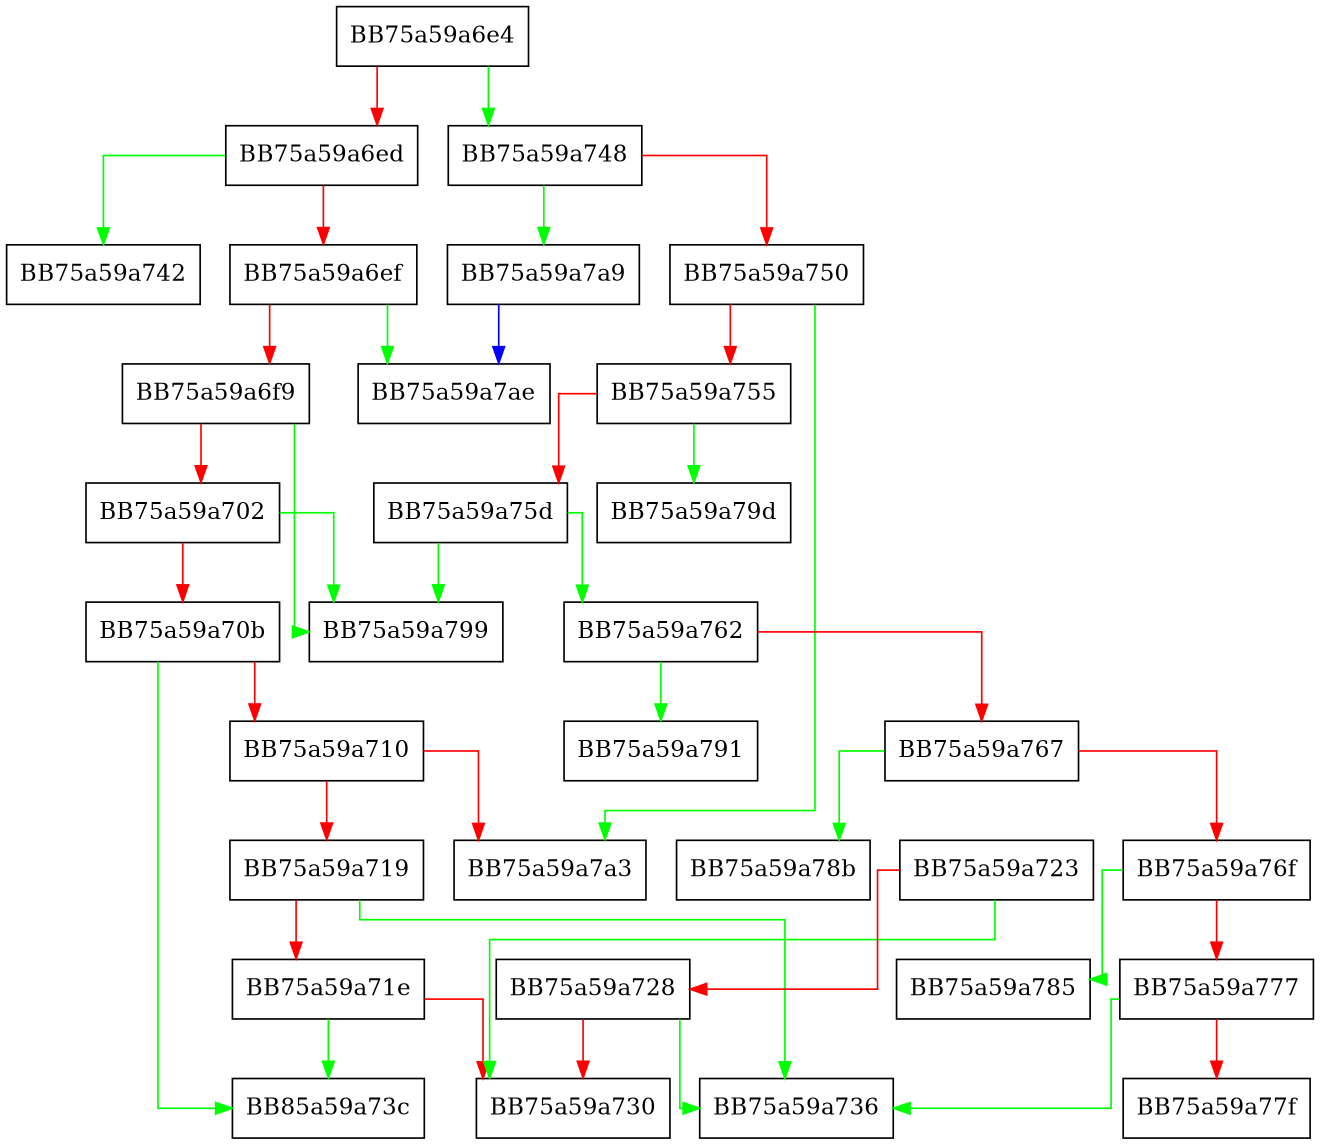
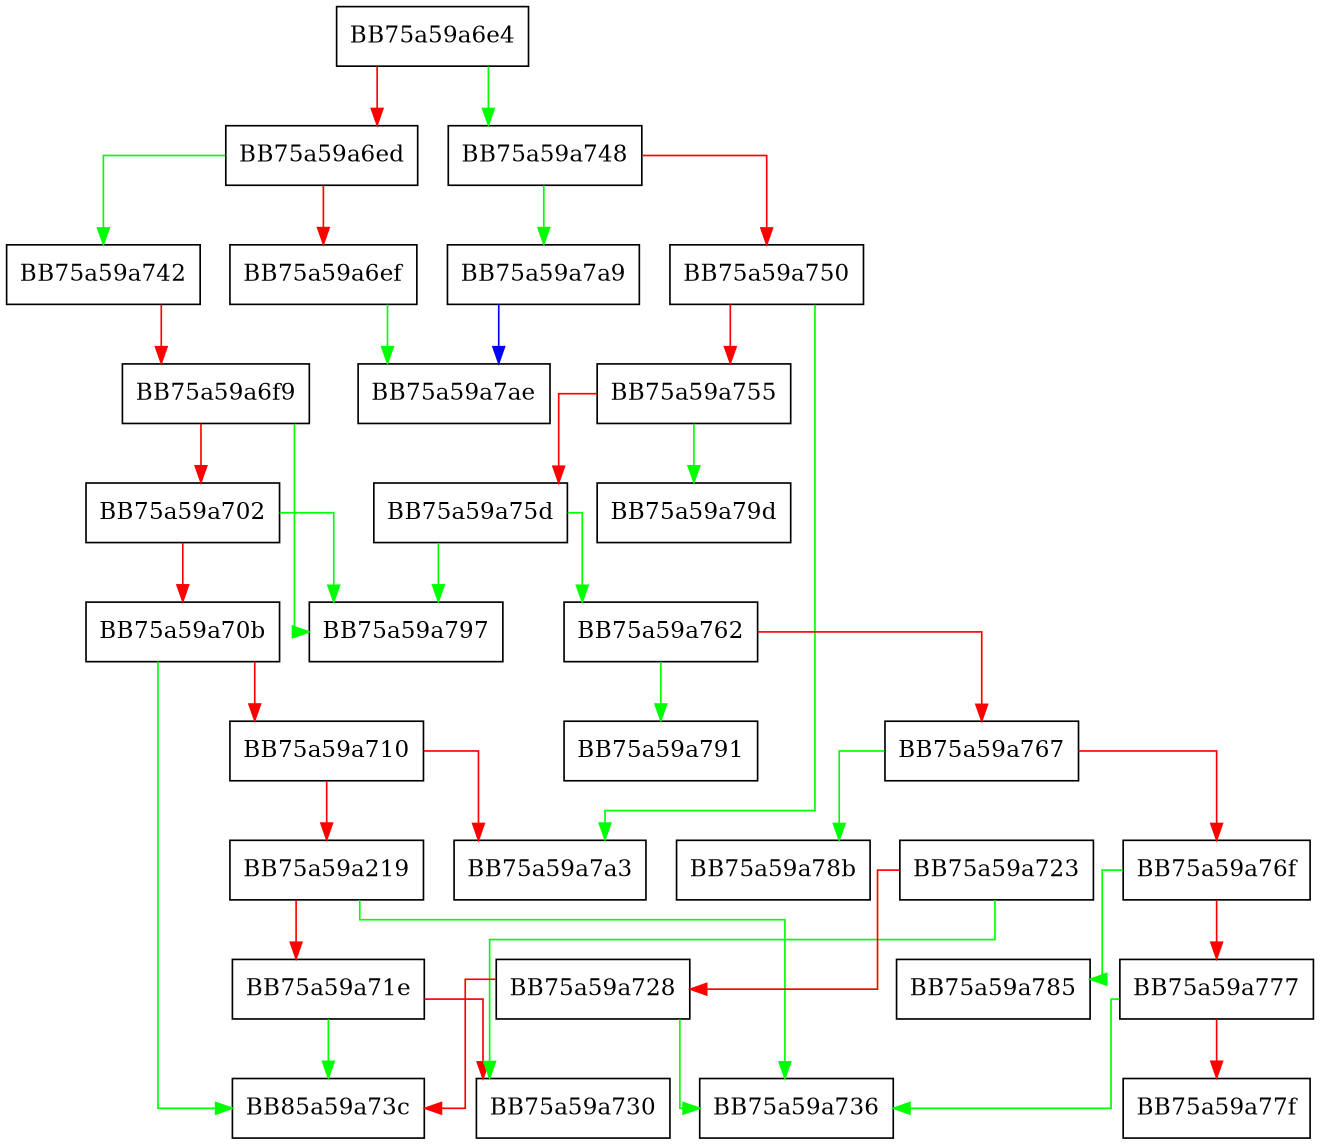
(270, 326) -> (161, 326)
(406, 632) -> (406, 632)
(327, 870) -> (327, 870)
(583, 1040) -> (465, 1040)
